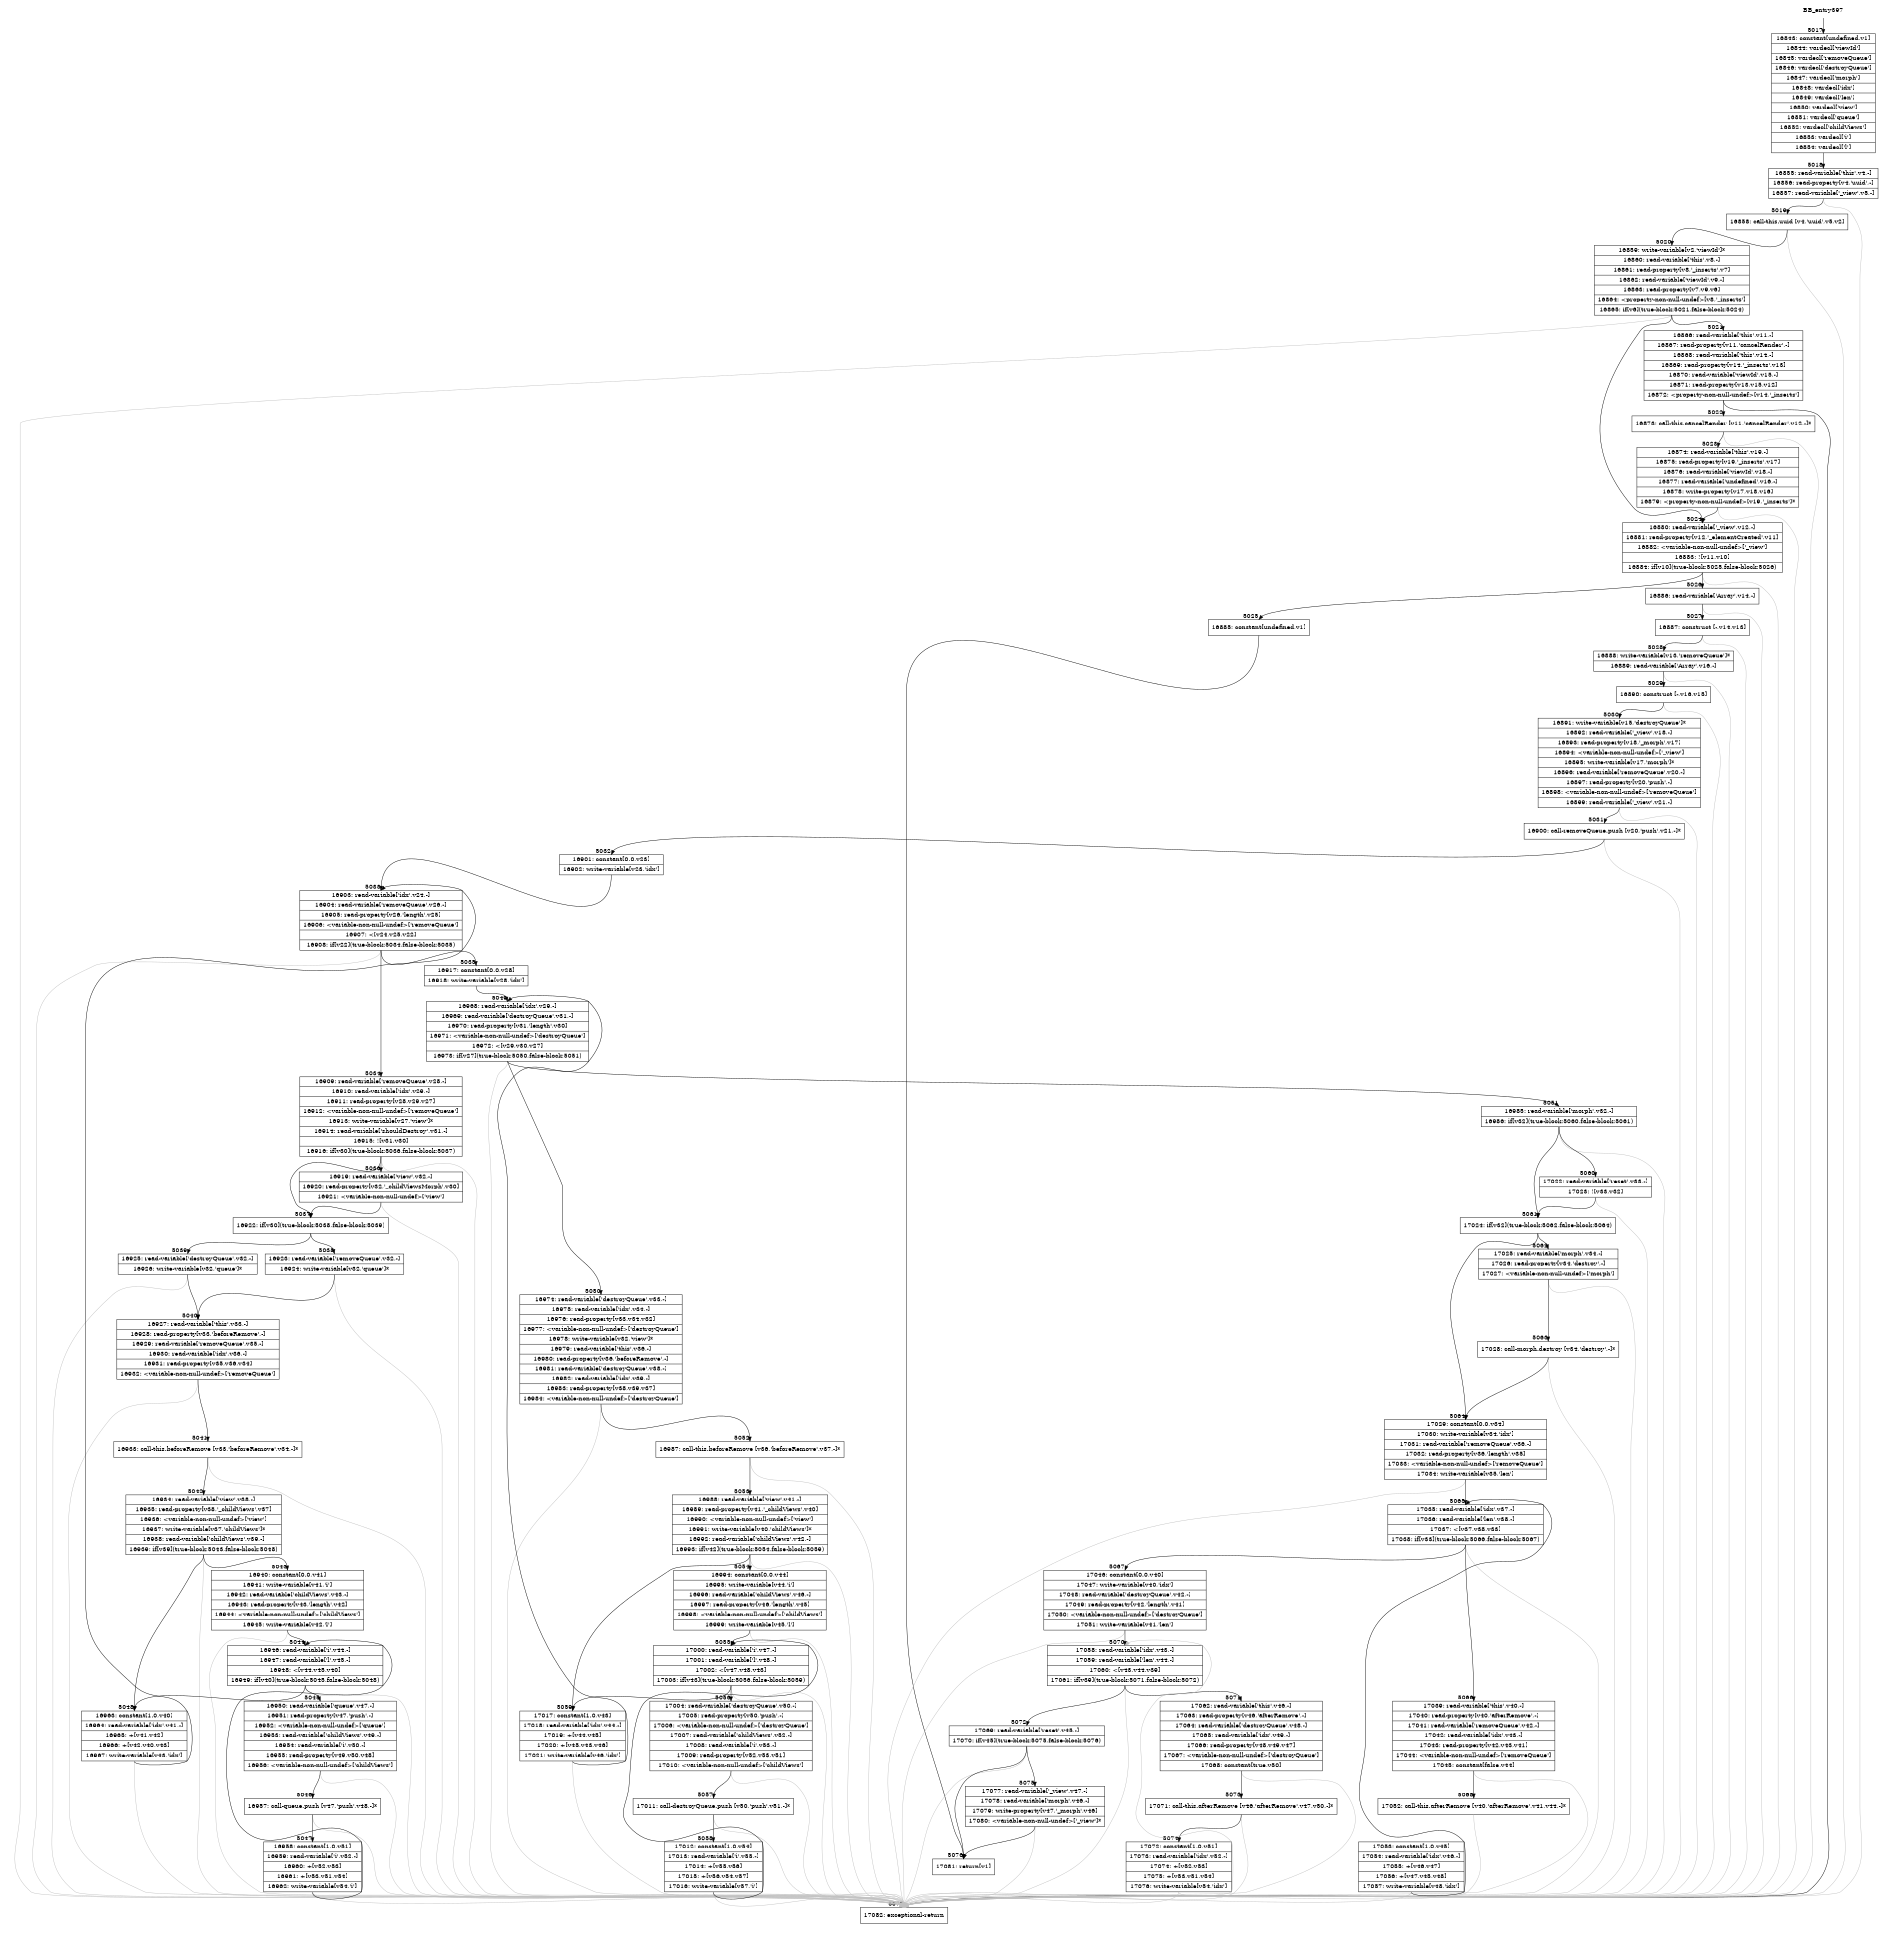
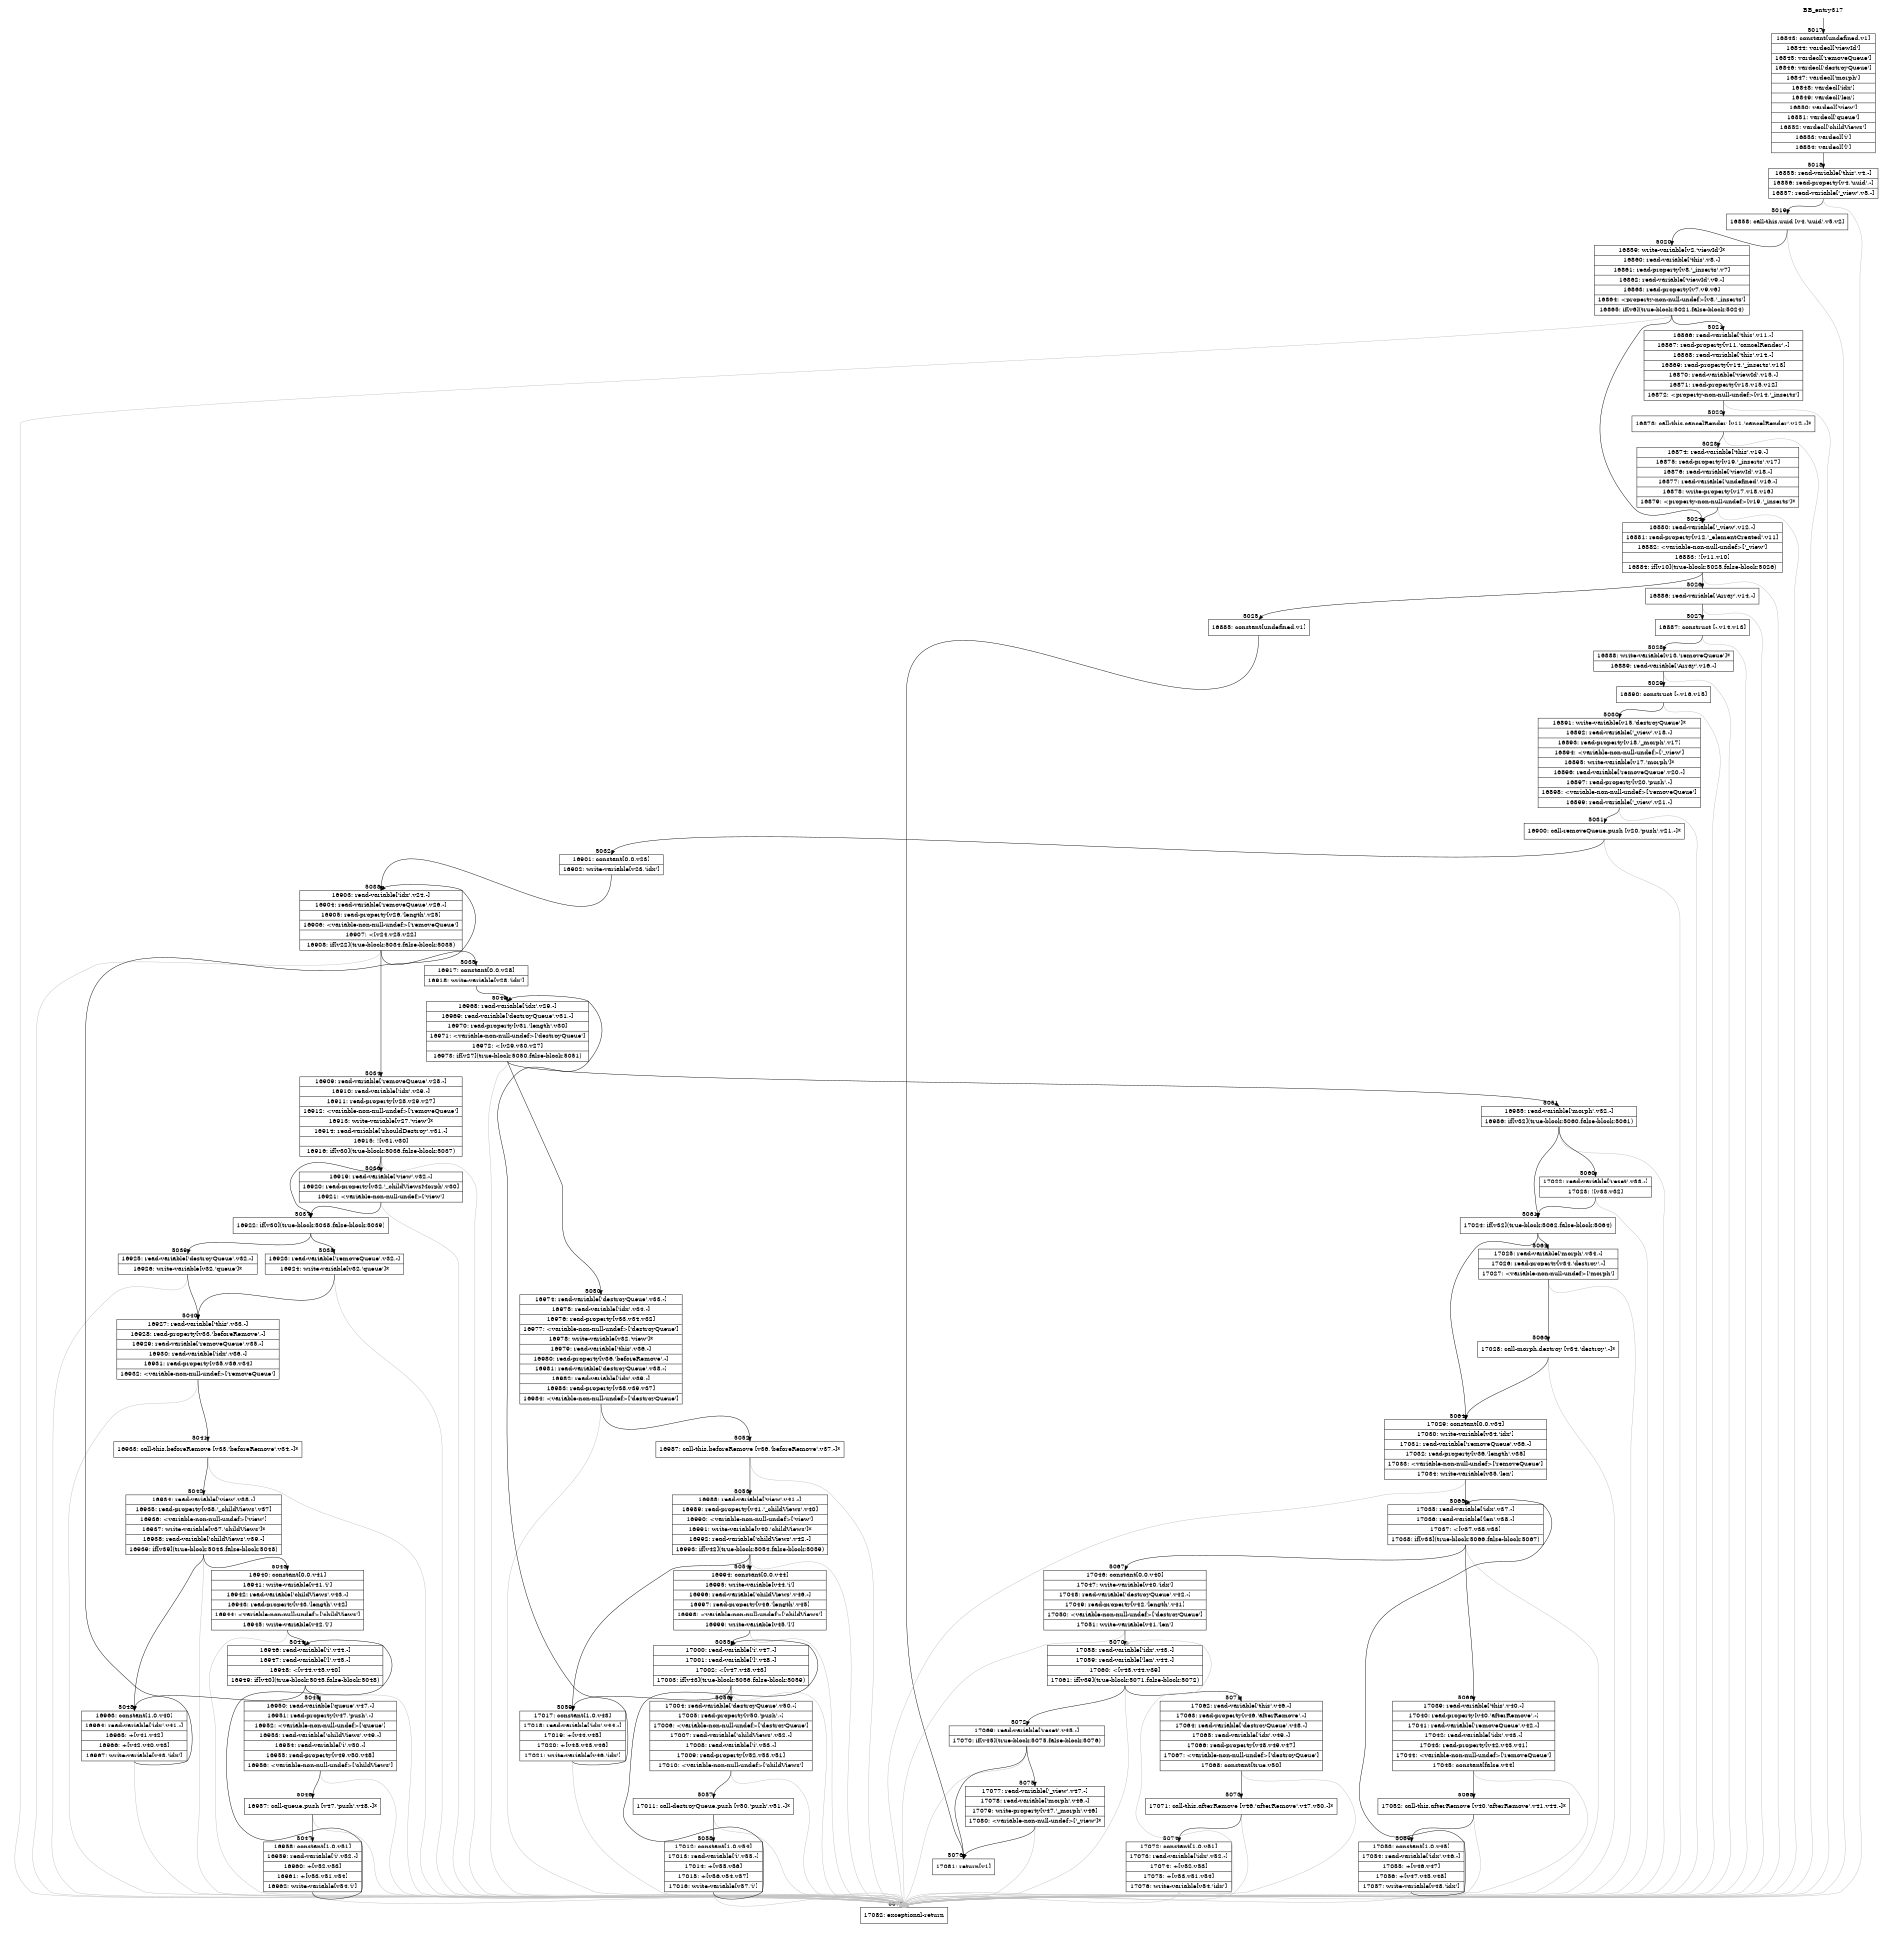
(1823, 10) -> (1823, 10)
(1827, 1555) -> (1827, 1555)
none -> (1445, 1828)
